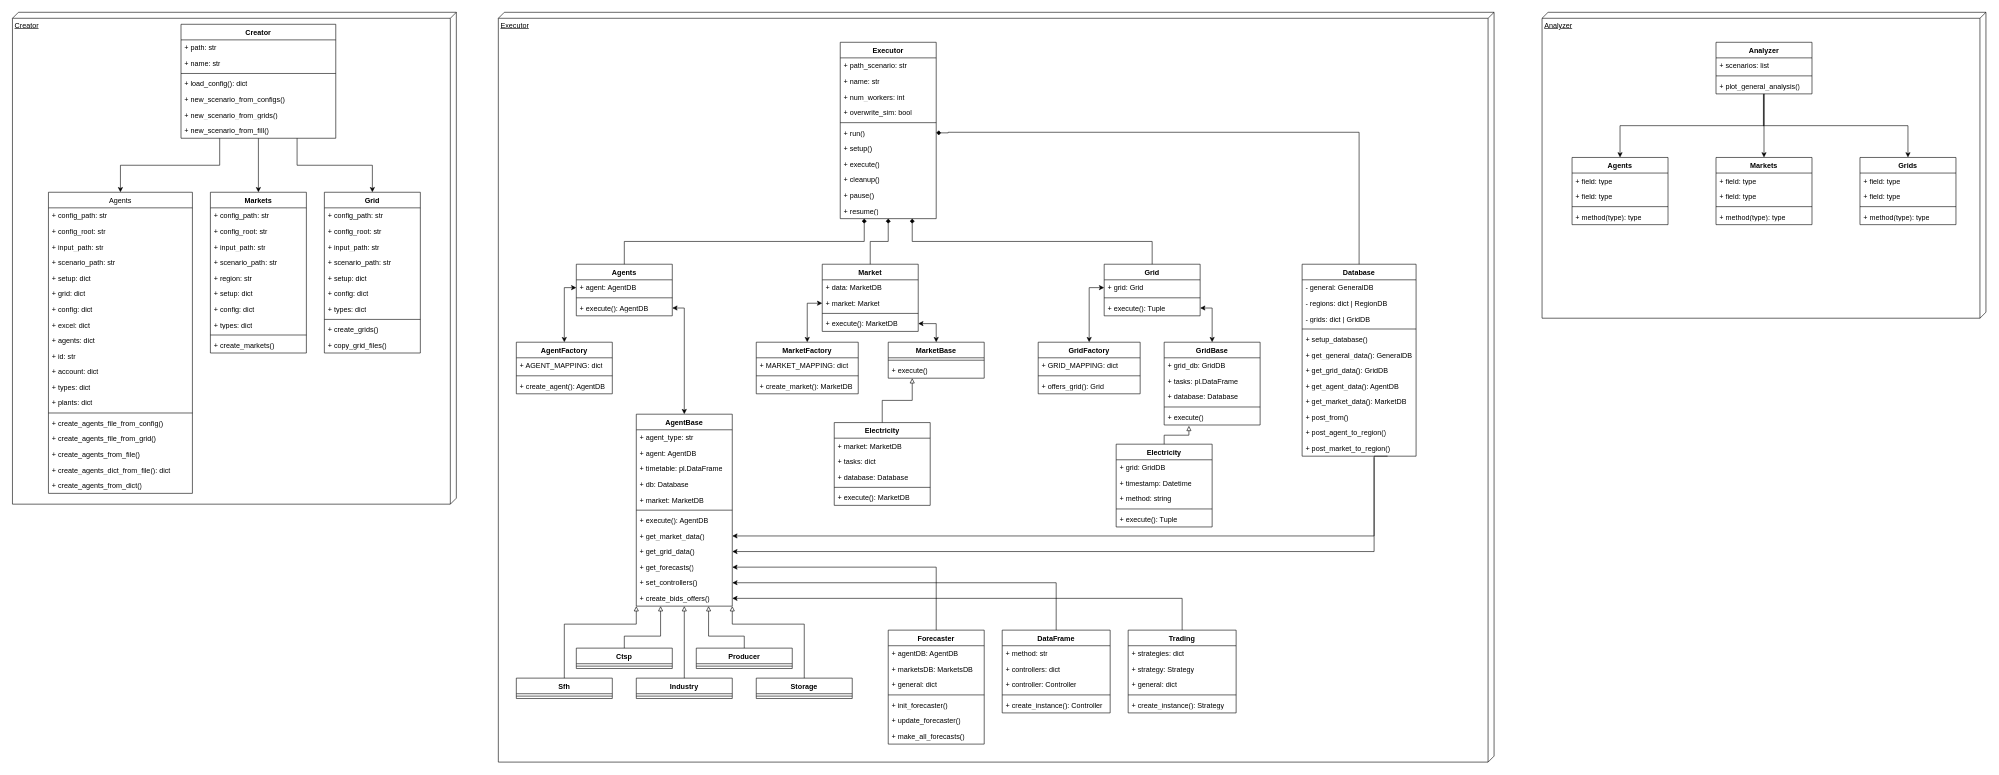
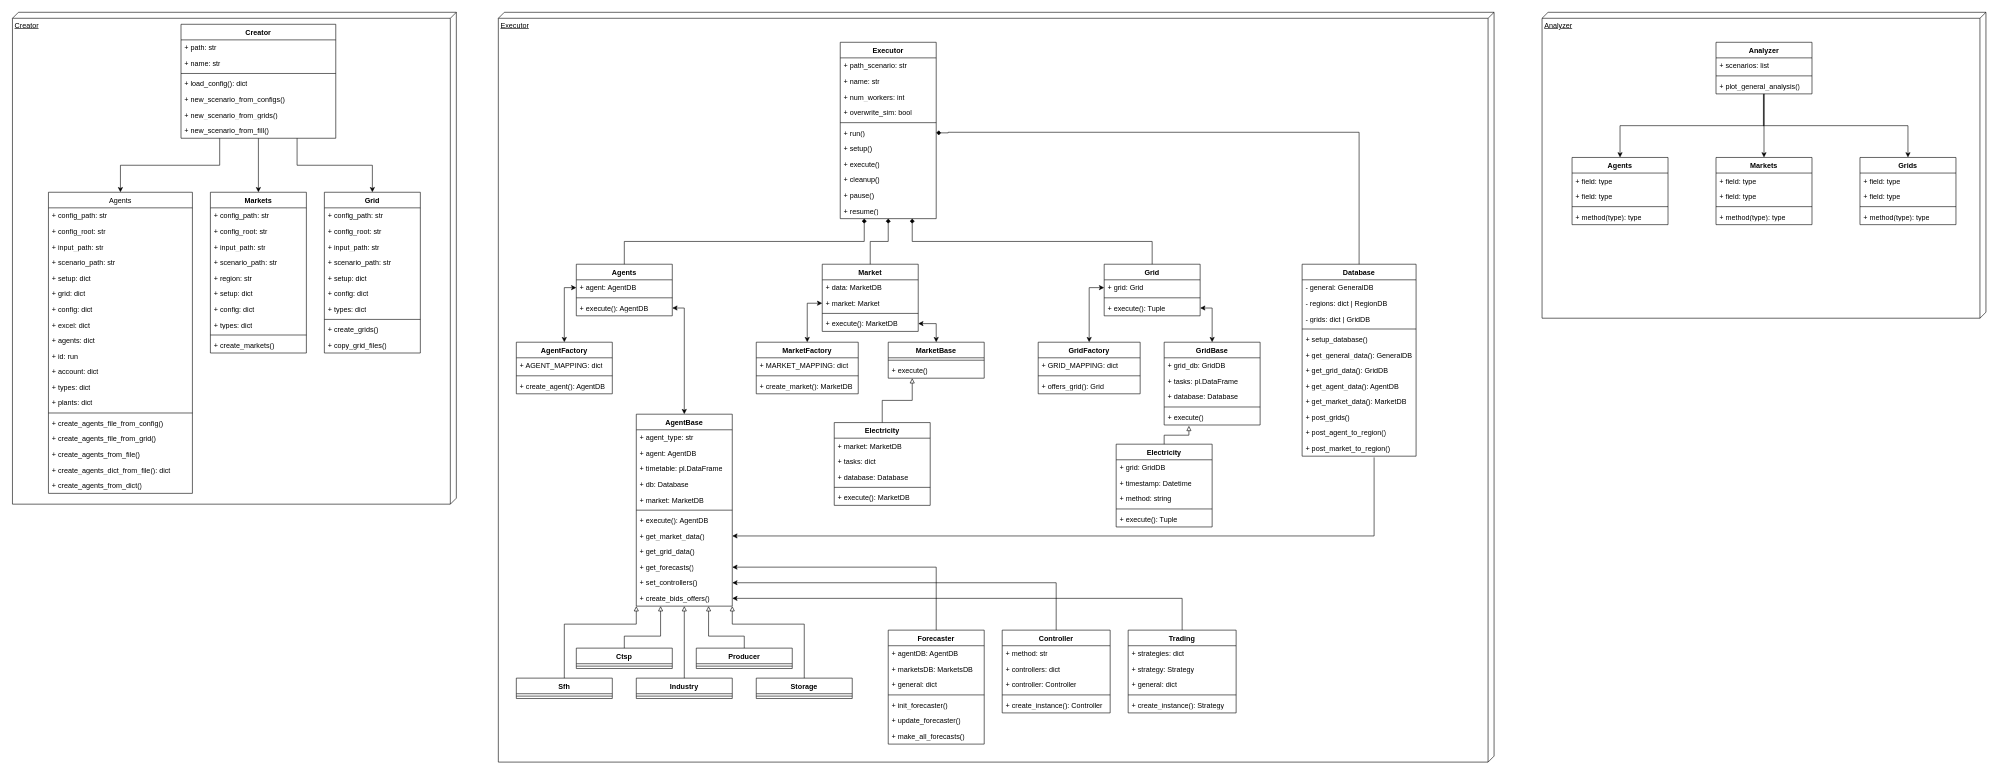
(66, 357) -> (66, 357)
(1331, 418) -> (1332, 418)
(1057, 552) -> none
(1056, 639) -> (1056, 639)
